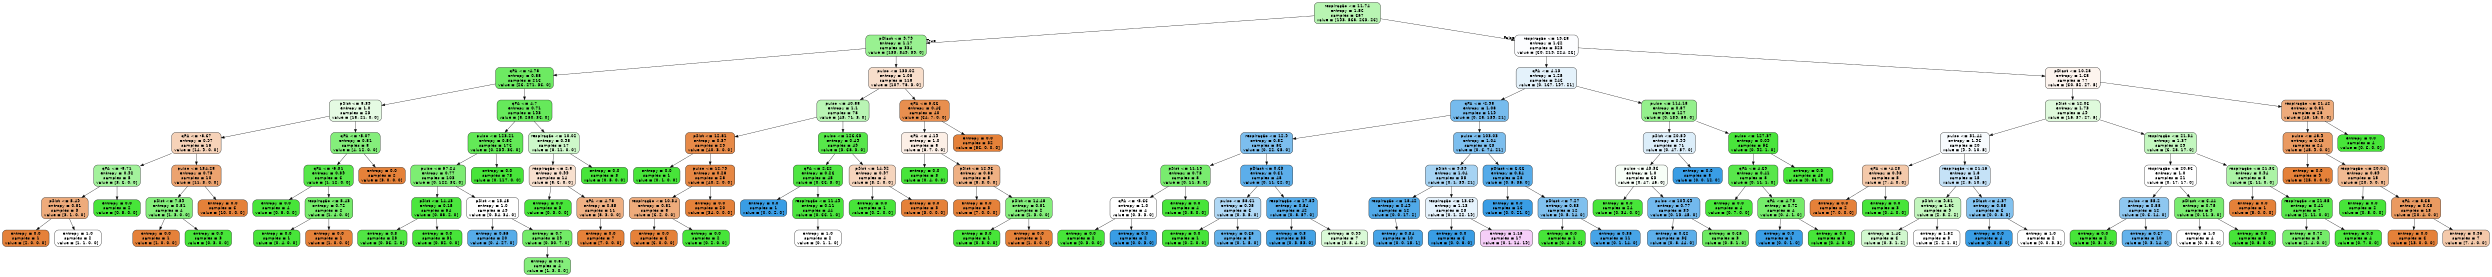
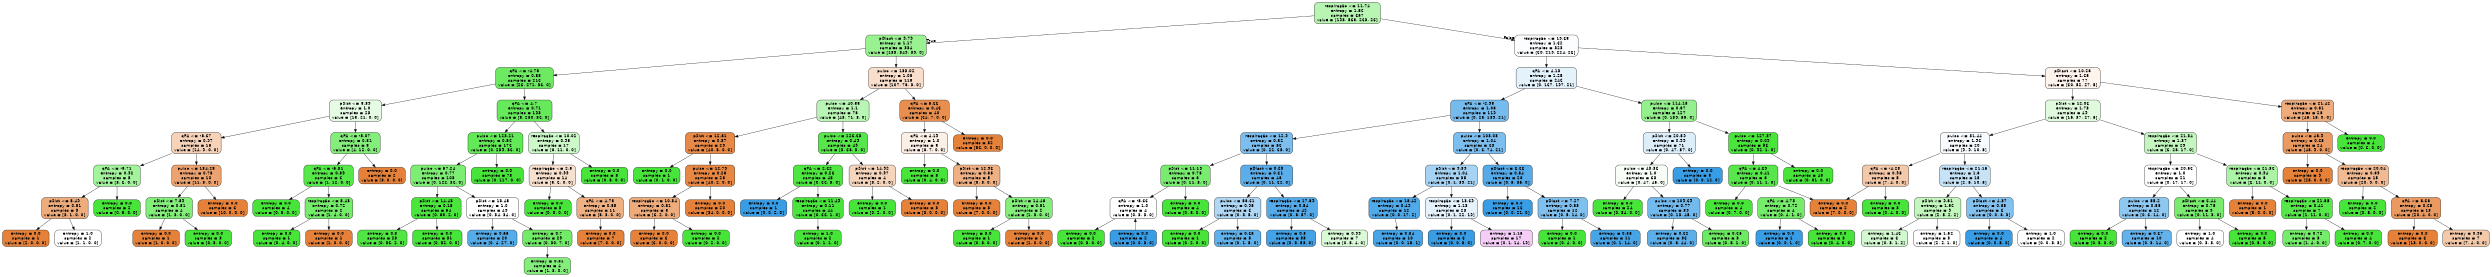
(1766, 191) -> (1794, 192)
(1131, 223) -> (1135, 226)
(818, 238) -> (818, 238)
